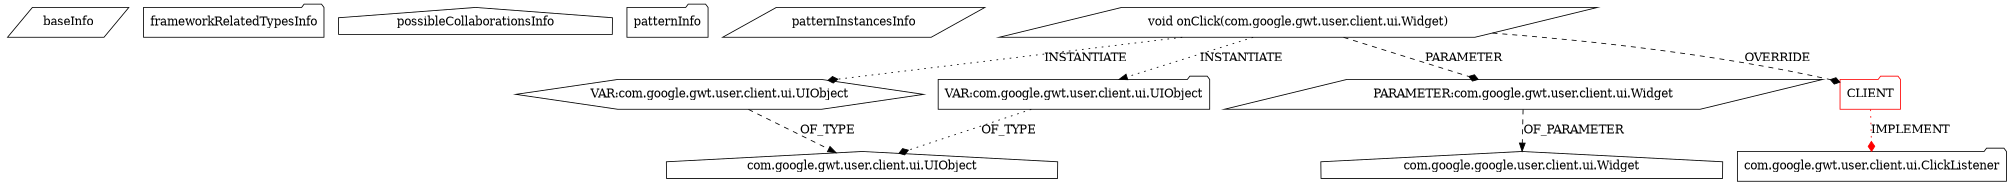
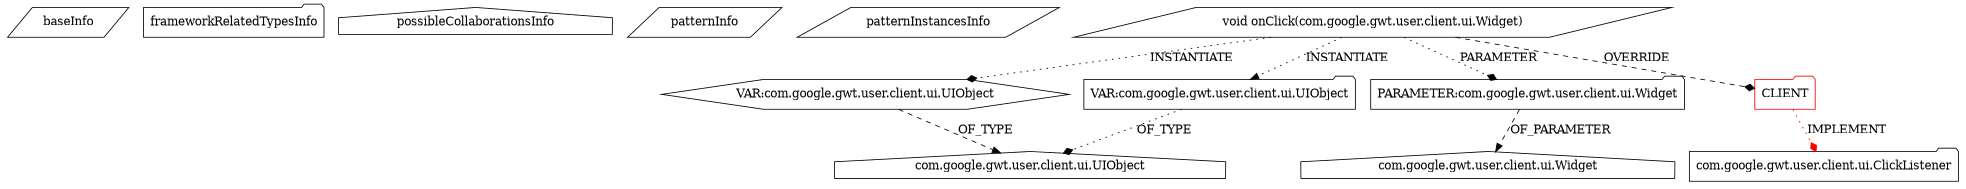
(668, 22) -> (705, 22)
(1406, 57) -> (1446, 56)
(1523, 94) -> (1528, 94)
(1522, 166) -> (1488, 166)
